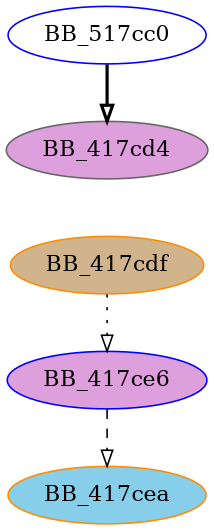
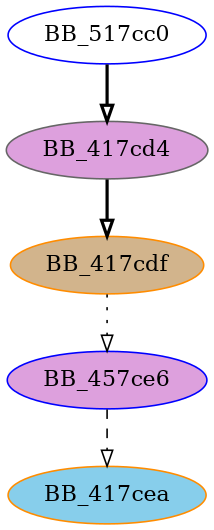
none -> (107, 200)
(107, 380) -> (107, 380)
